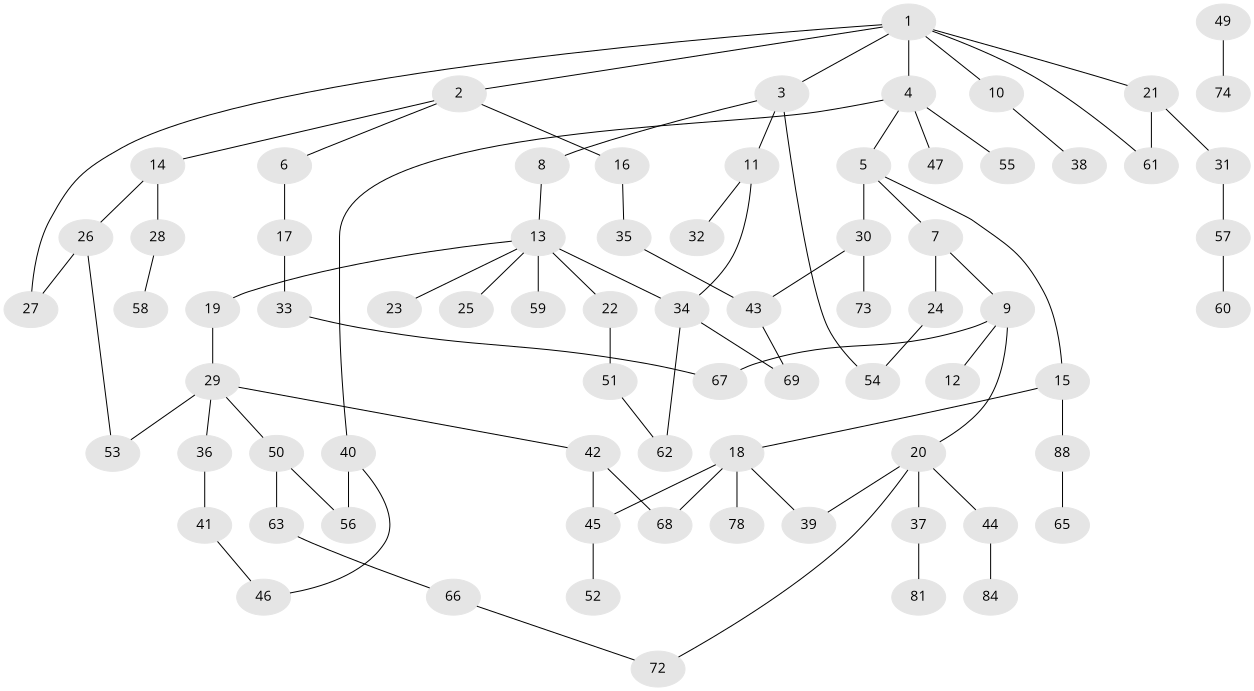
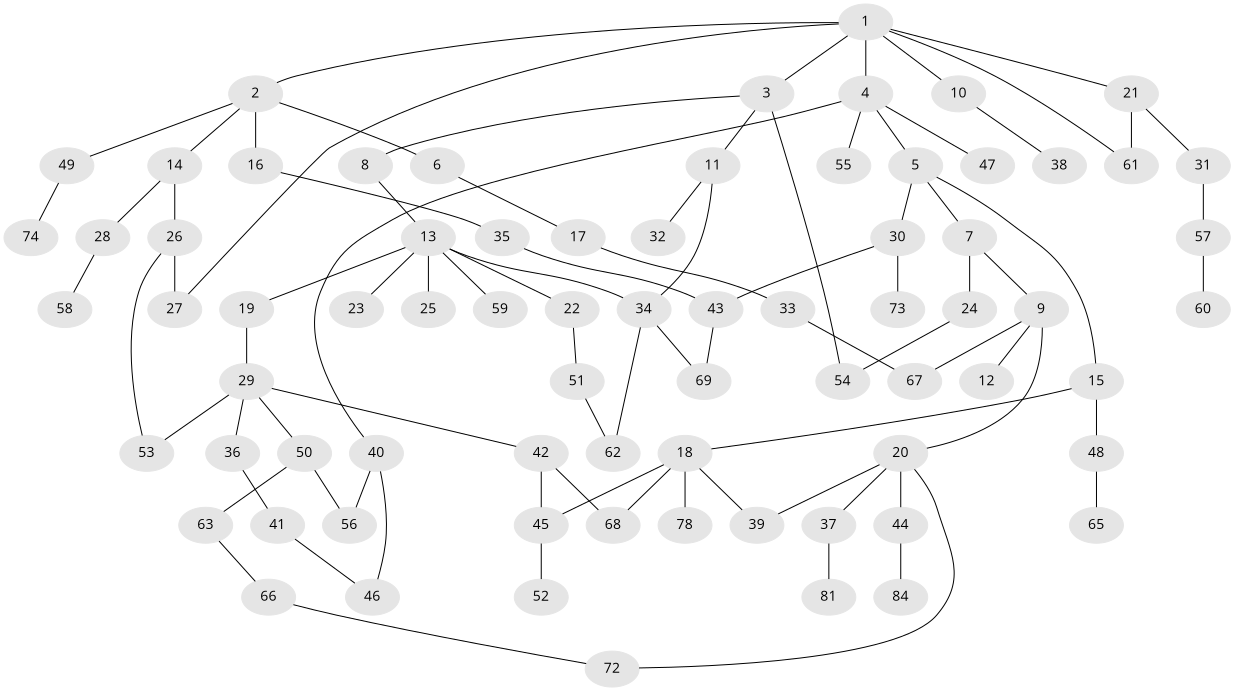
none -> (161, 130)
(1063, 453) -> (1096, 453)
